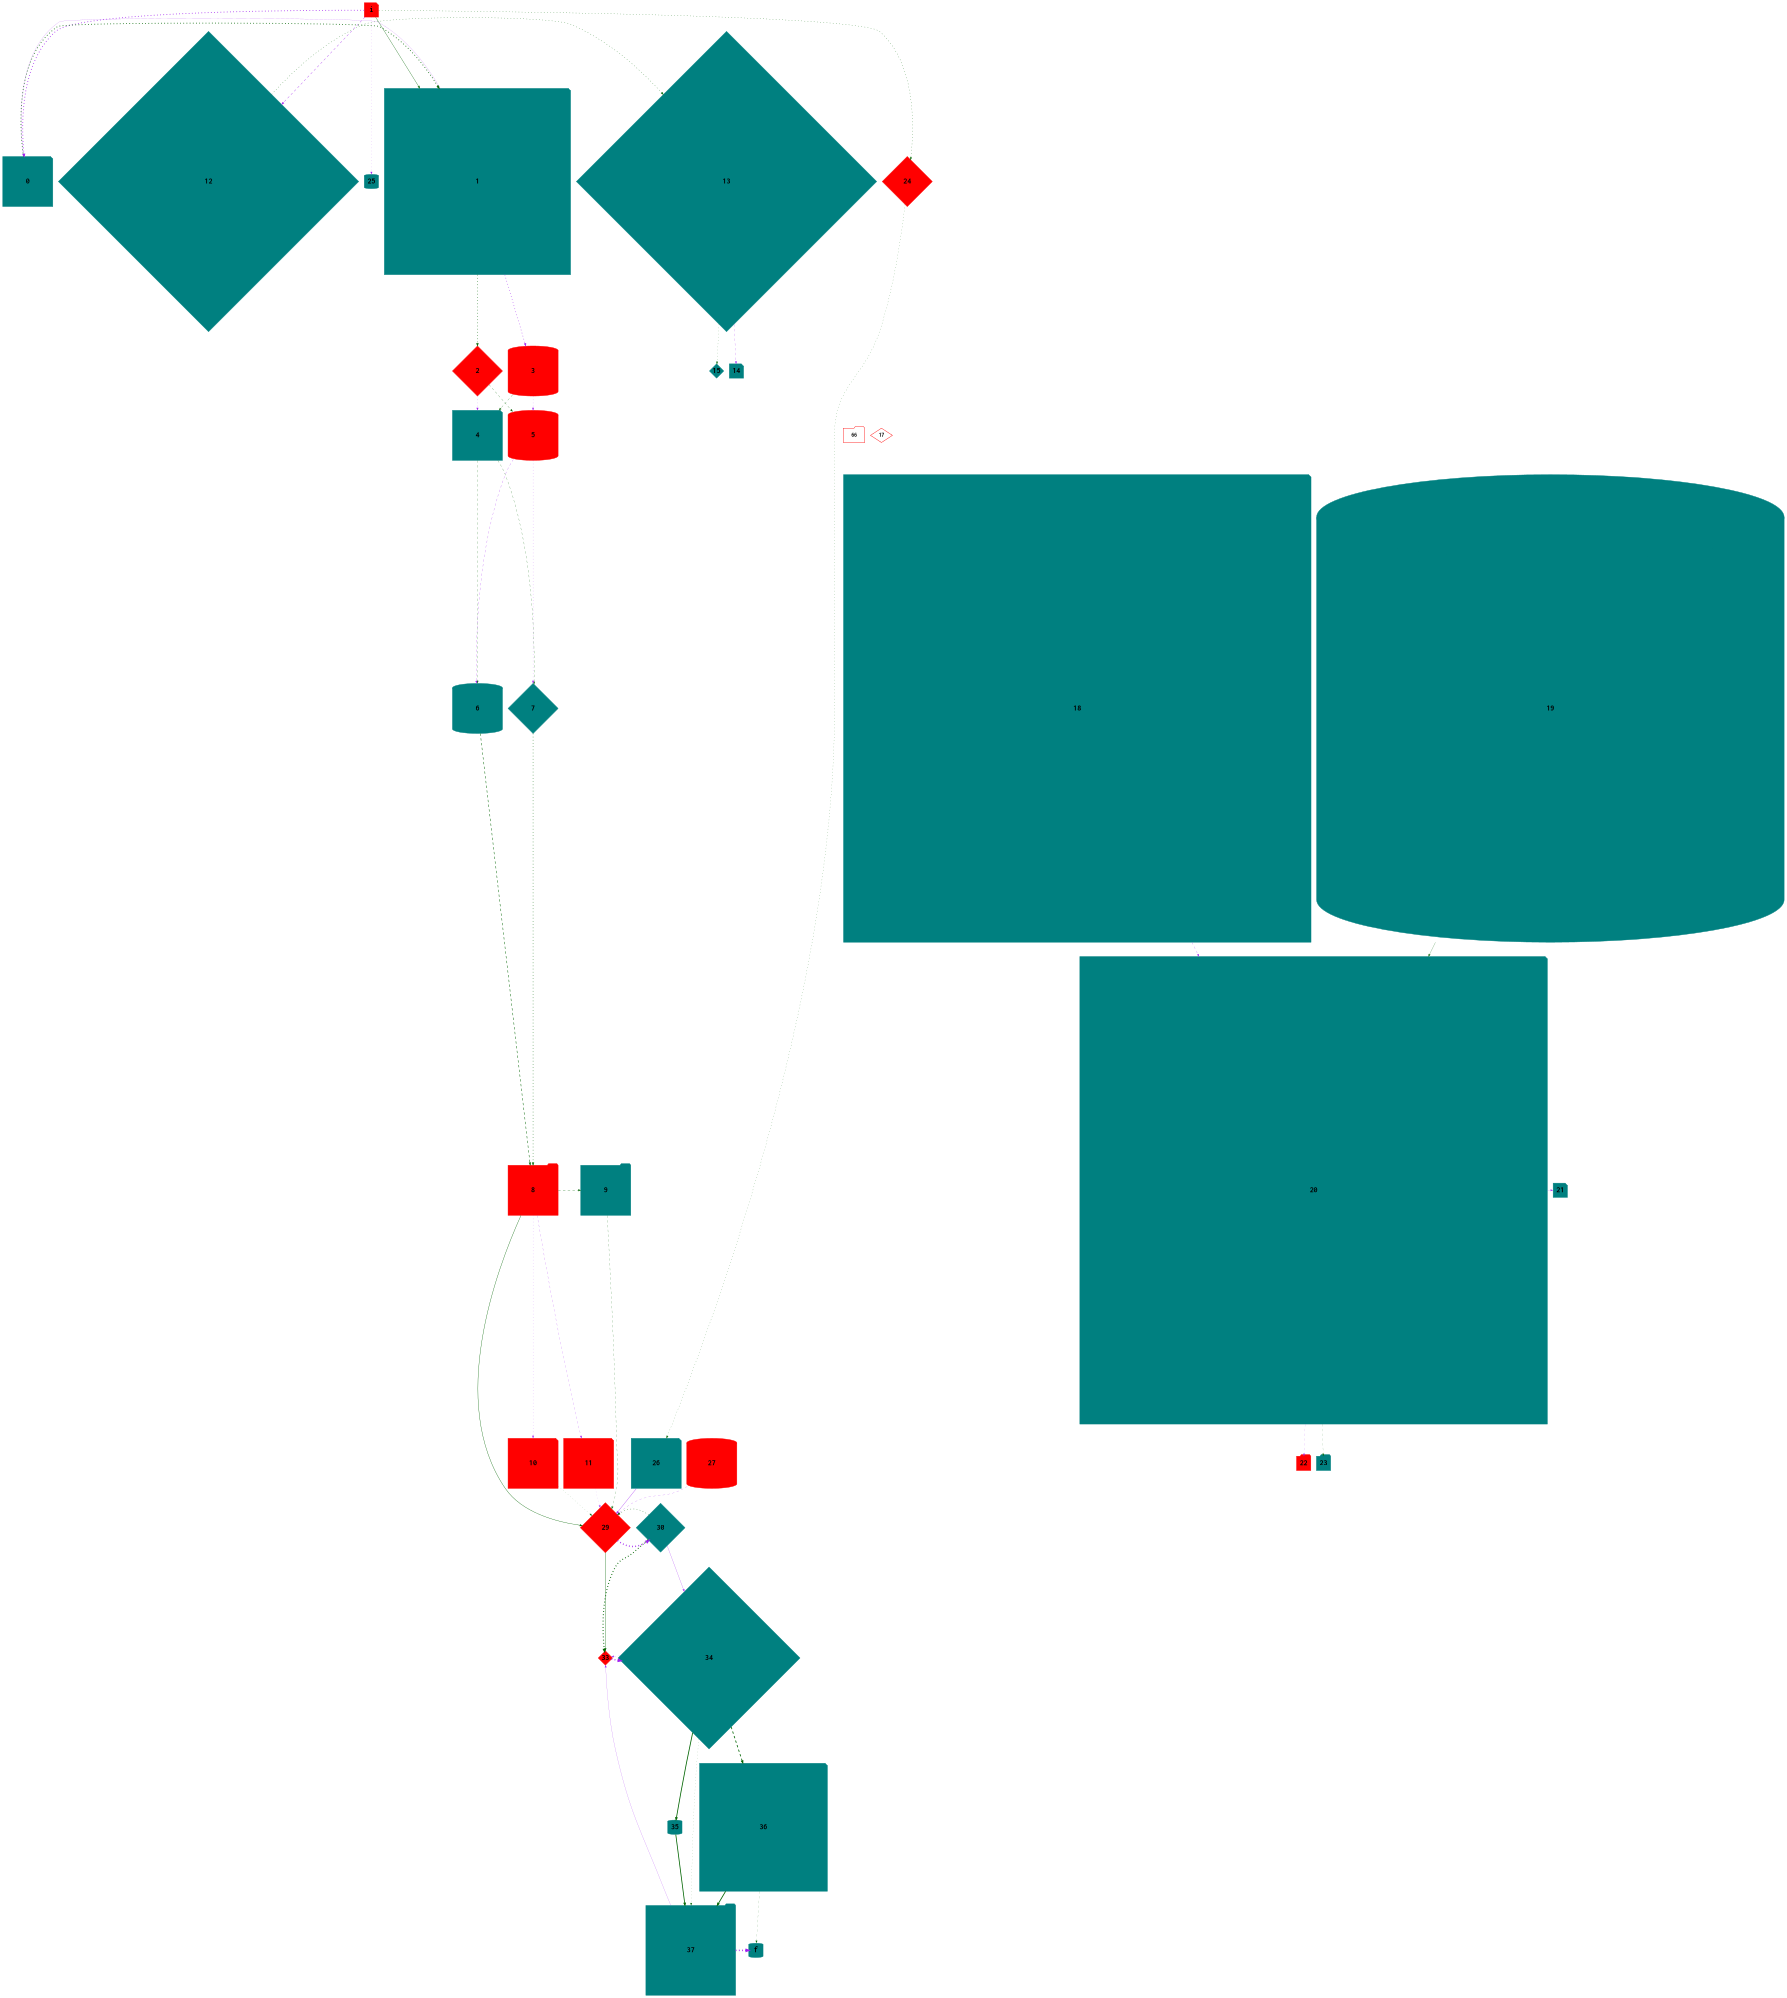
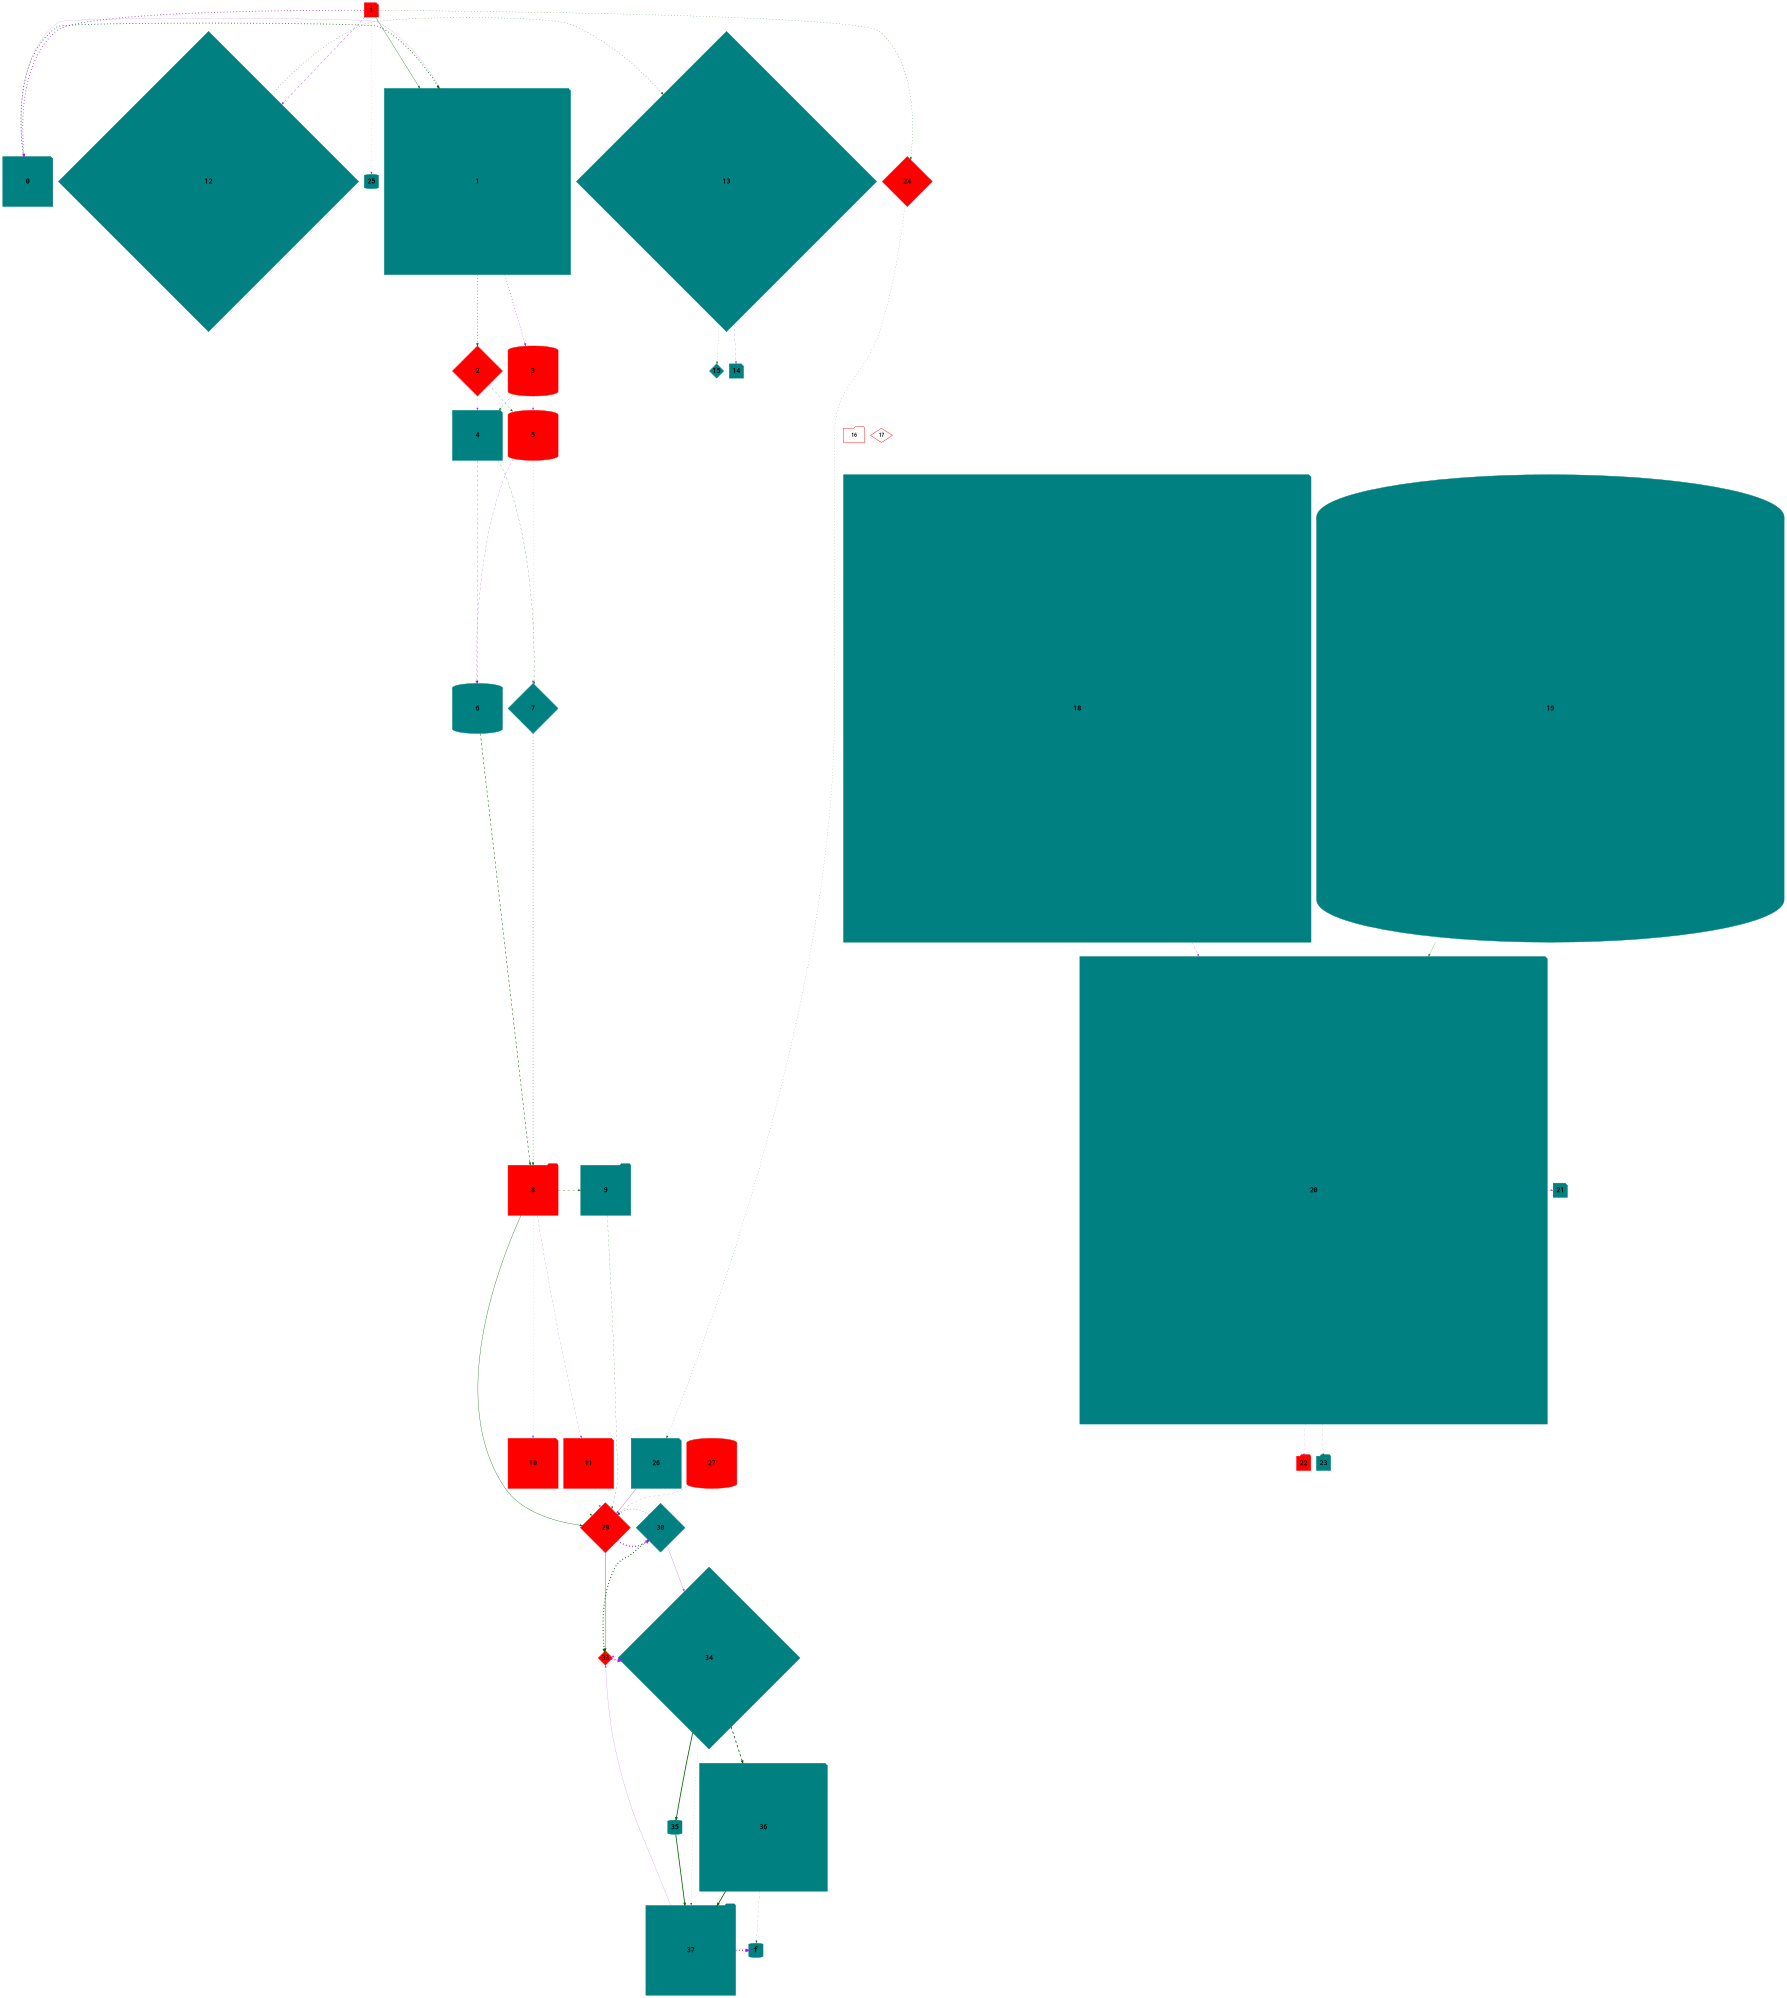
(854, 435) -> (854, 435)
